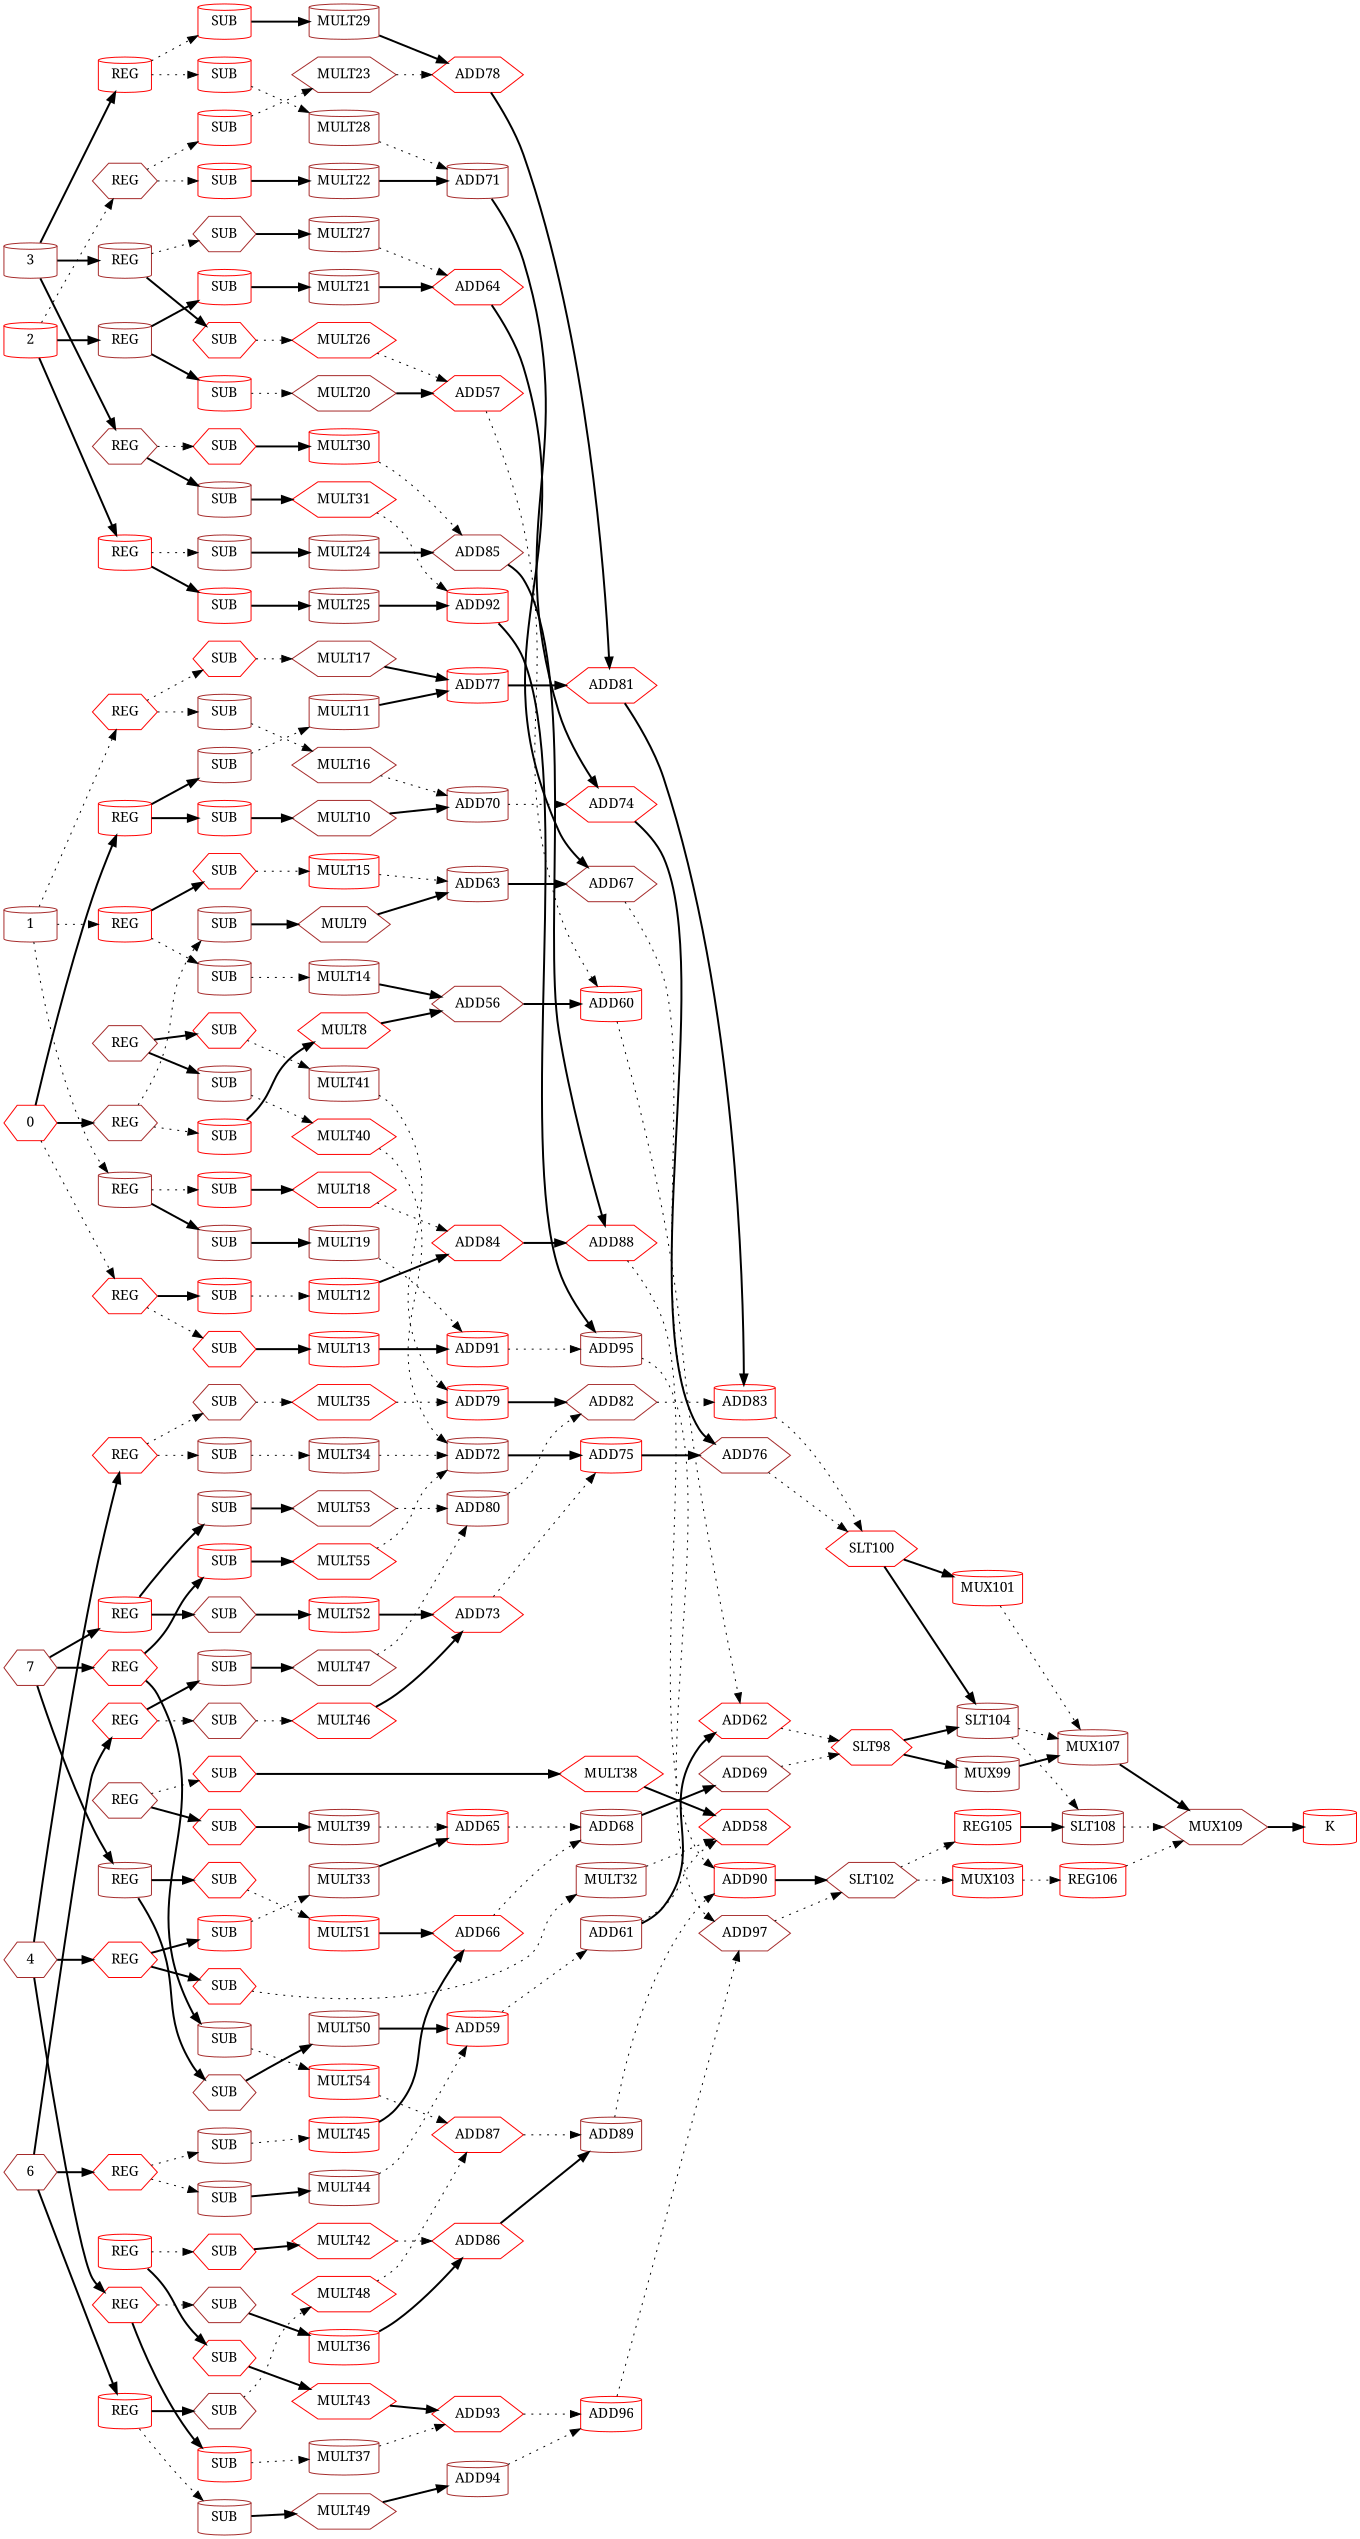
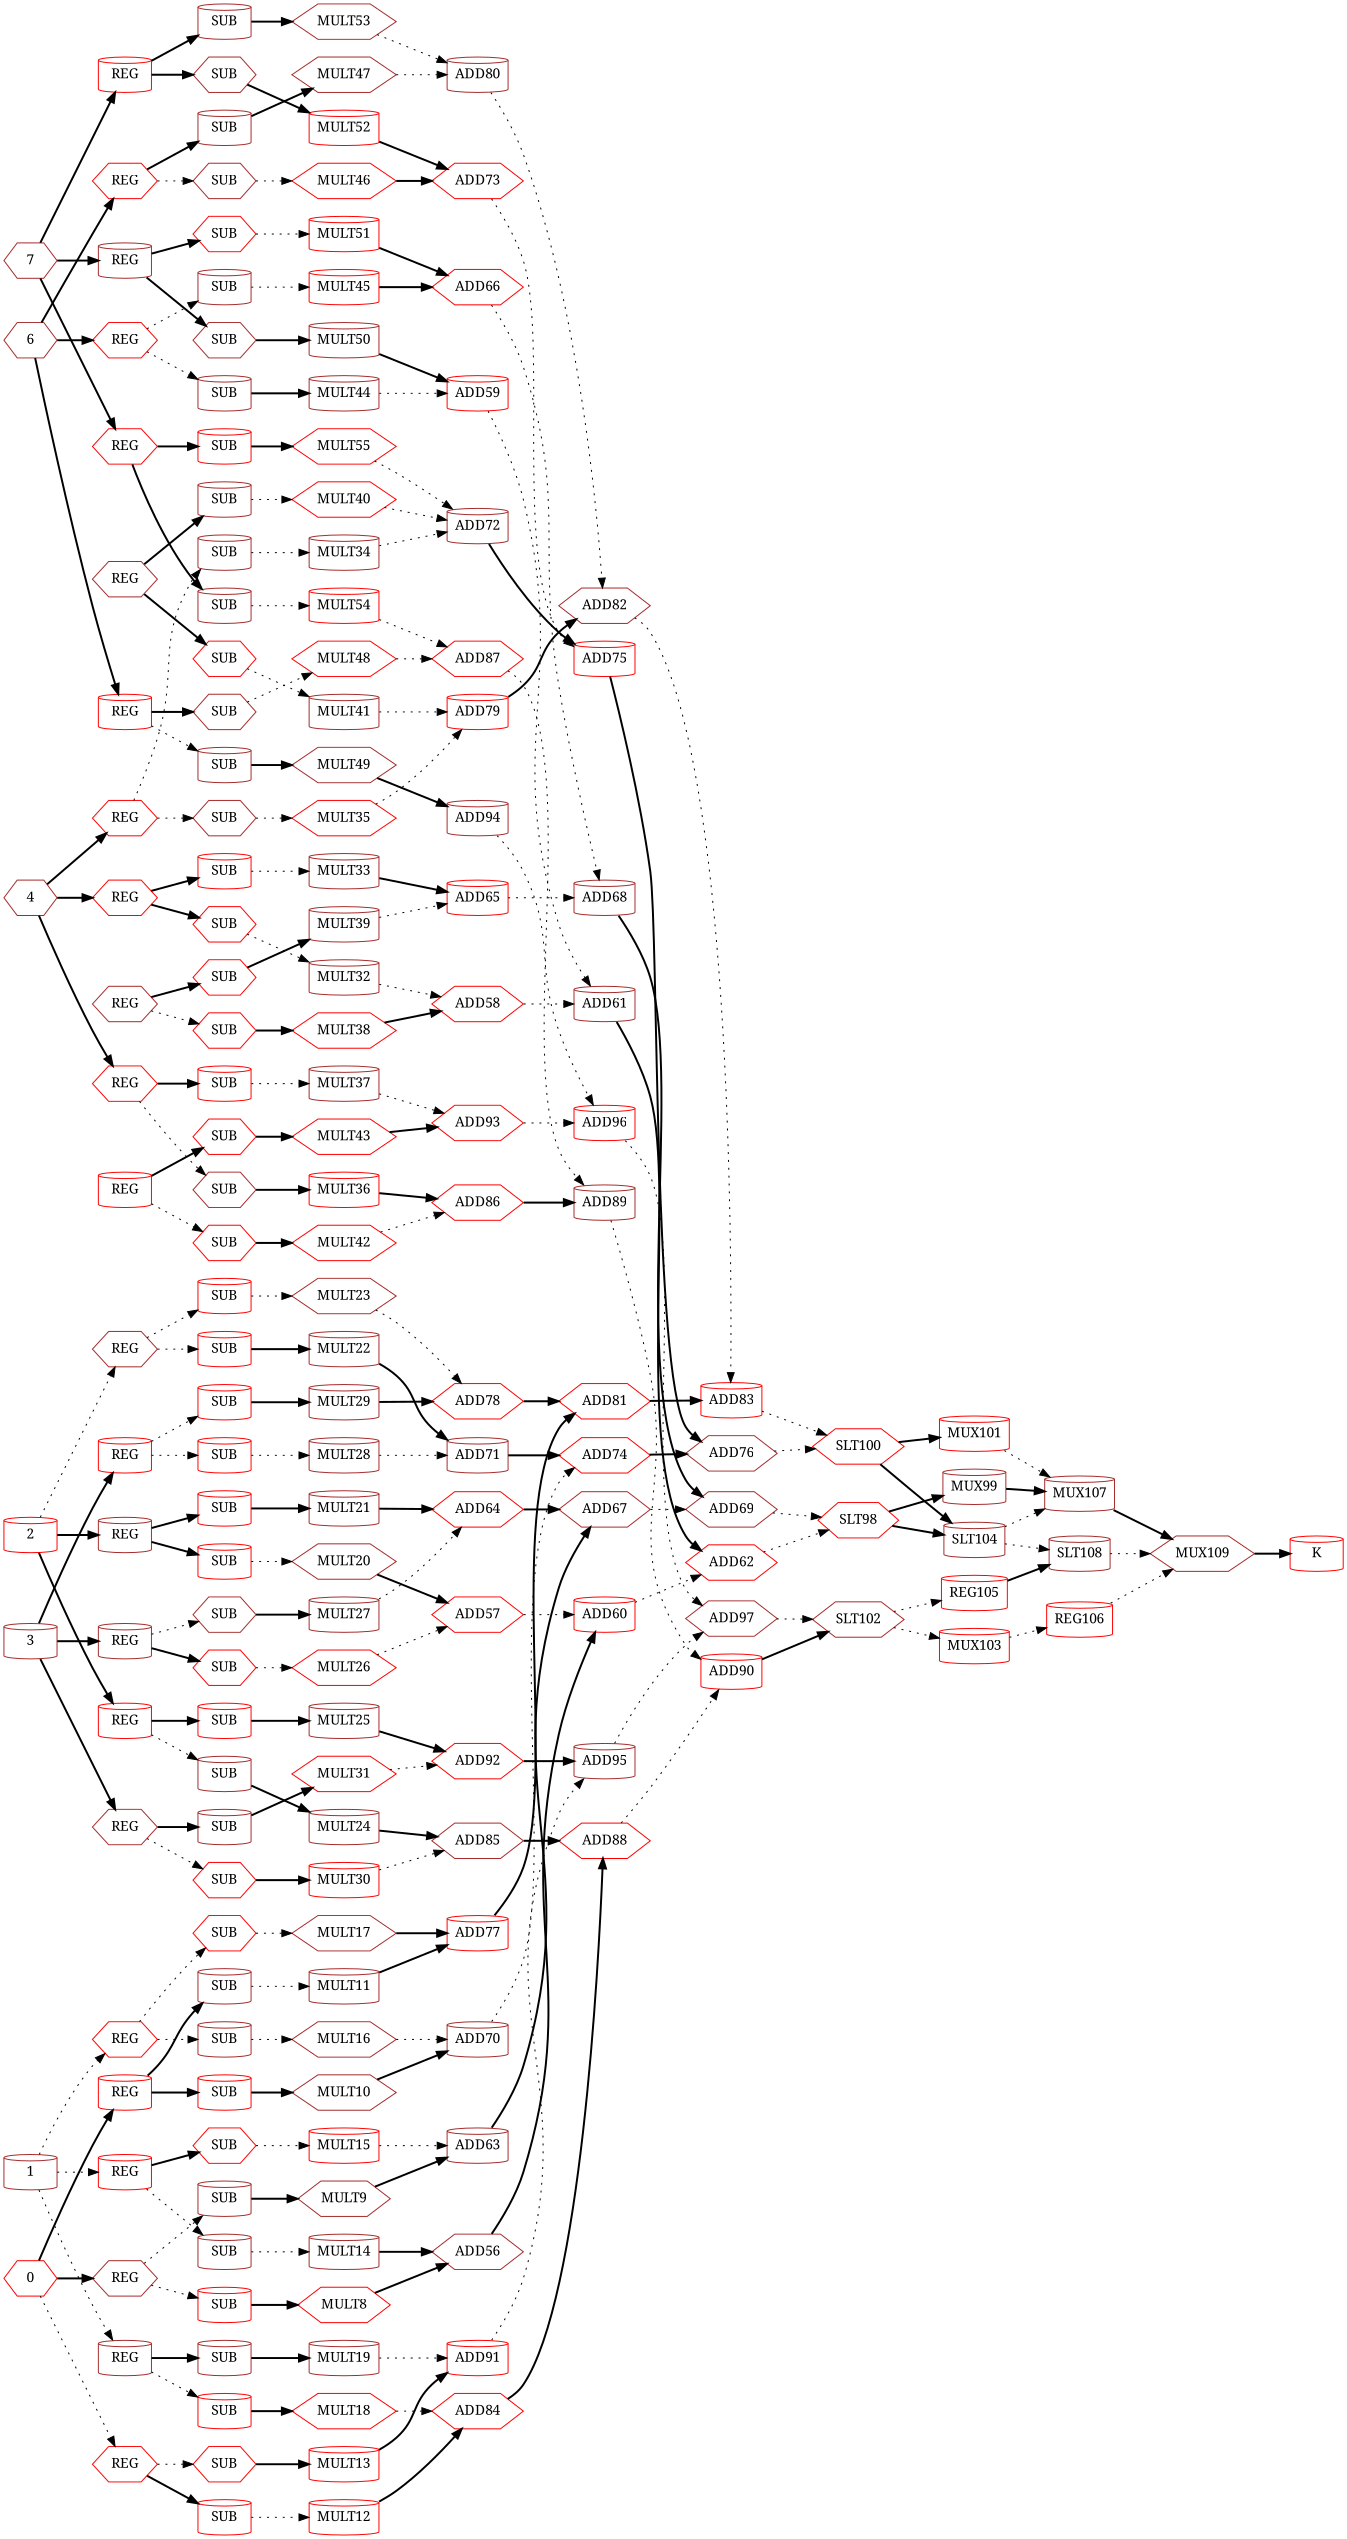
(478, 606) -> (478, 1761)
(673, 1057) -> (660, 1509)
(679, 1887) -> (538, 1004)
